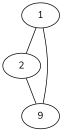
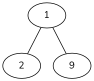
(31, 91) -> none
